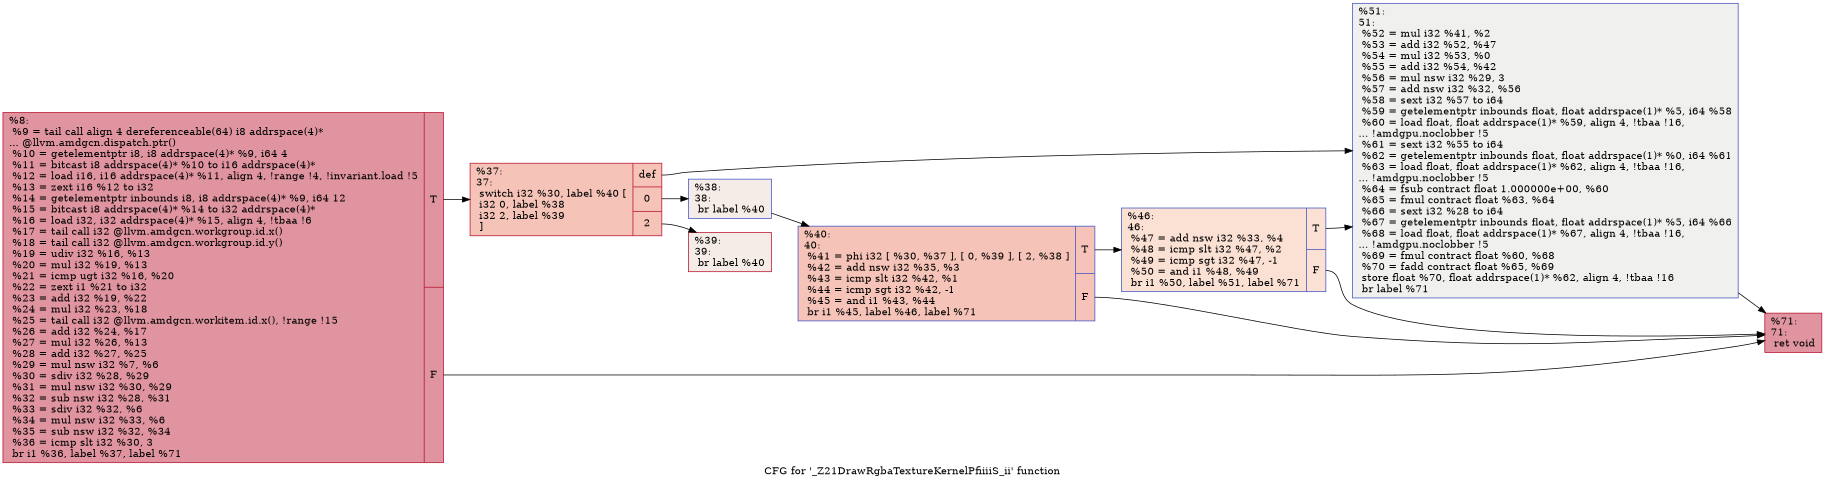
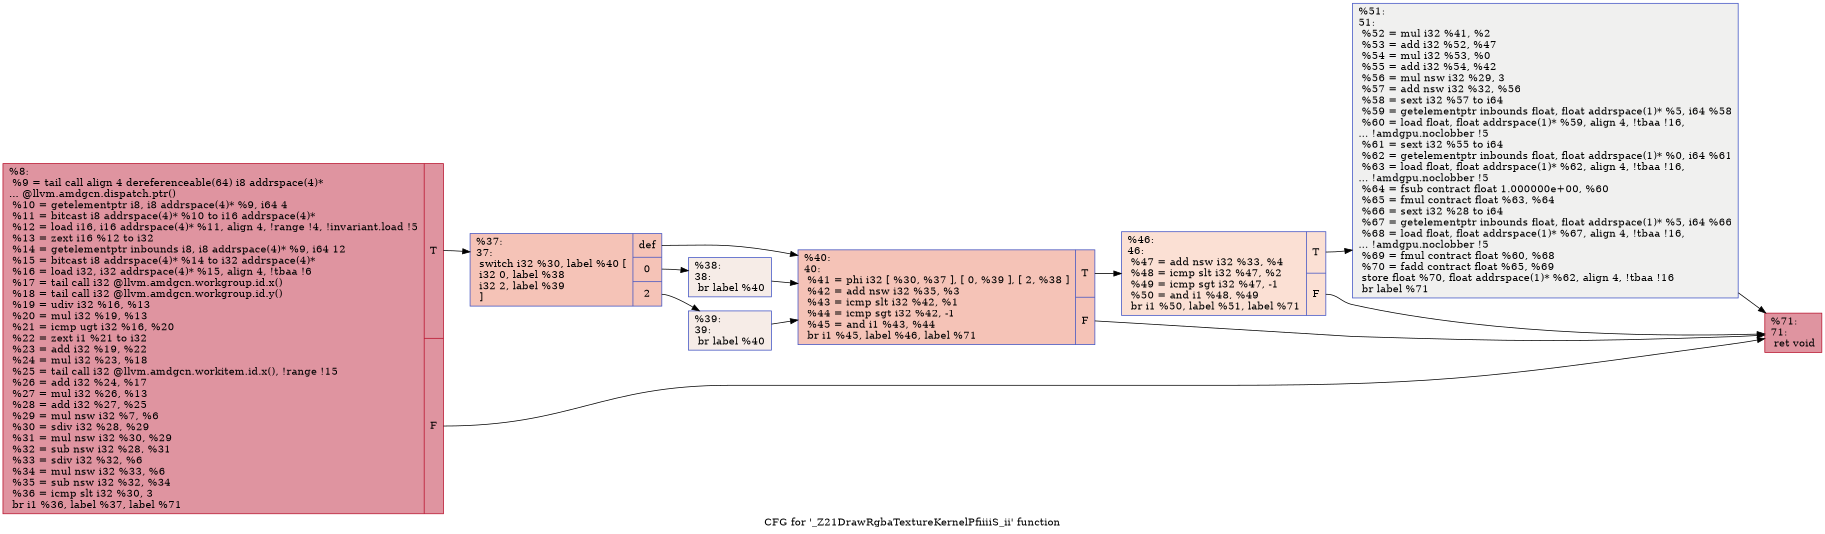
(1003, 157) -> (726, 246)
(566, 200) -> (566, 270)
(730, 252) -> (730, 331)
none -> (781, 323)
